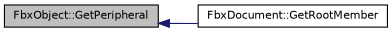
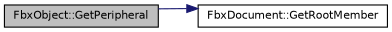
(184, 24) -> (172, 9)
